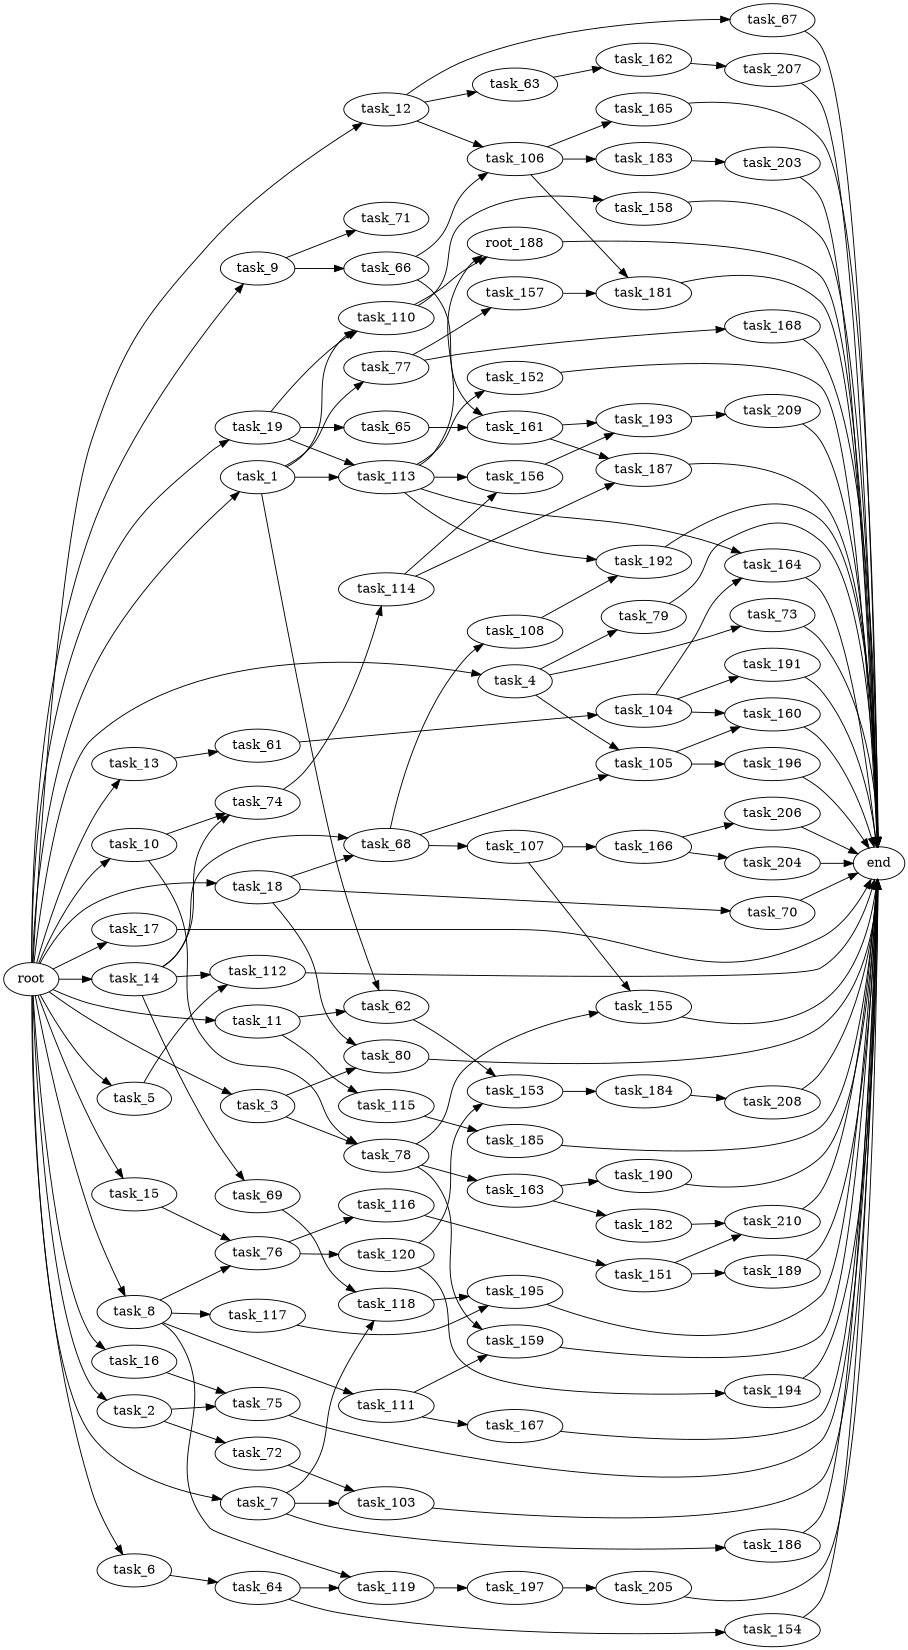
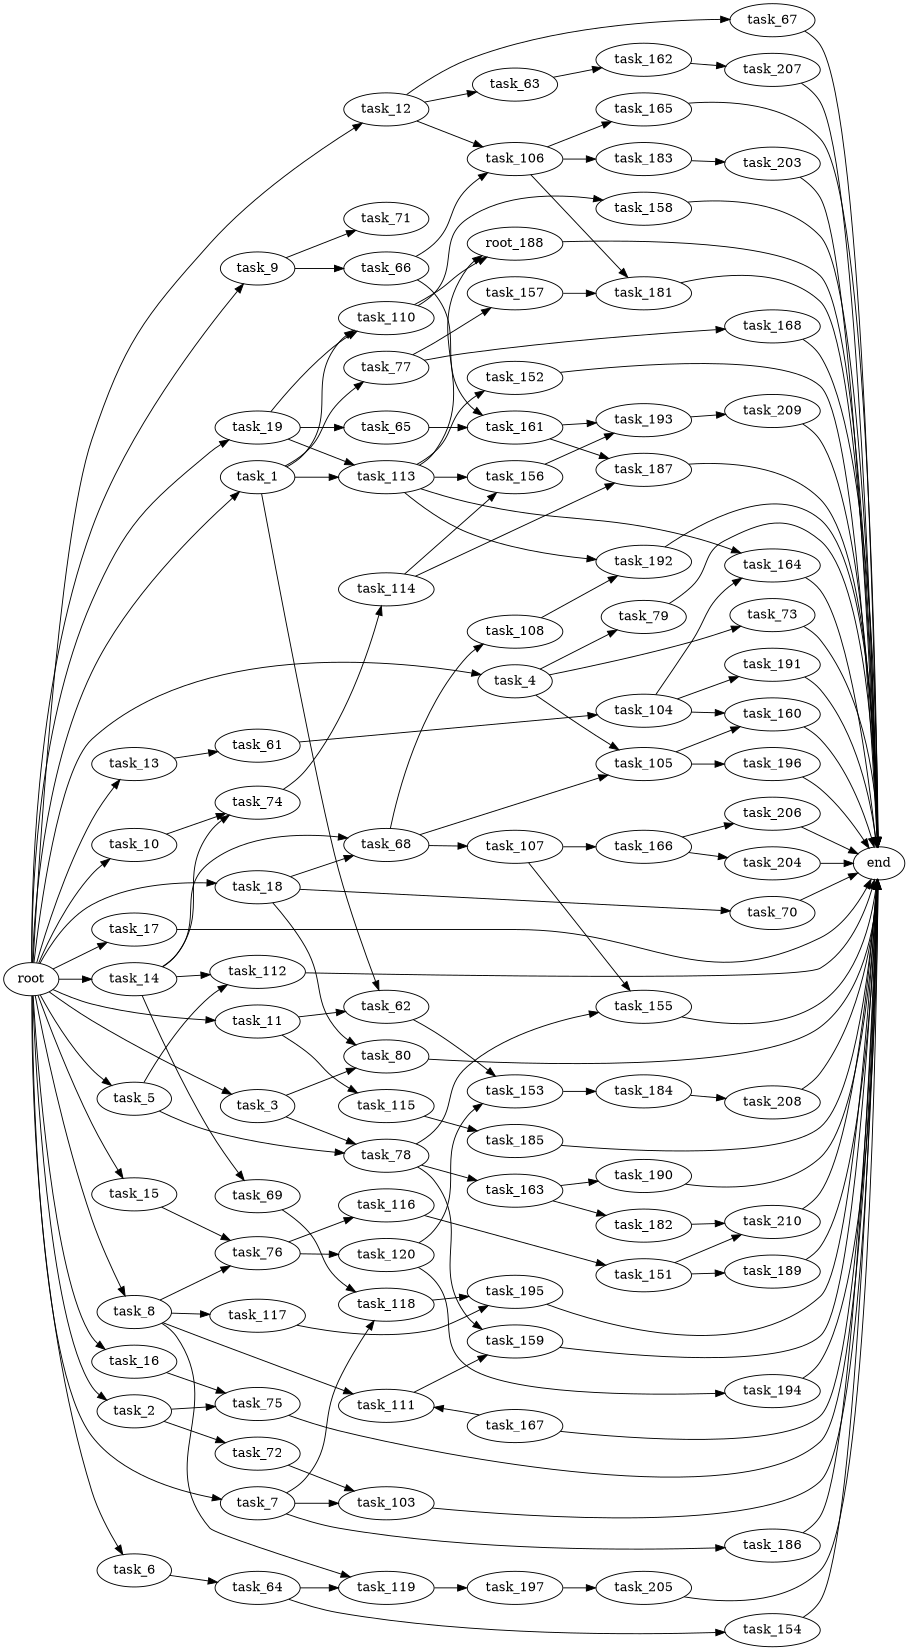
(203, 1037) -> (245, 1139)
(440, 1420) -> (461, 1412)
